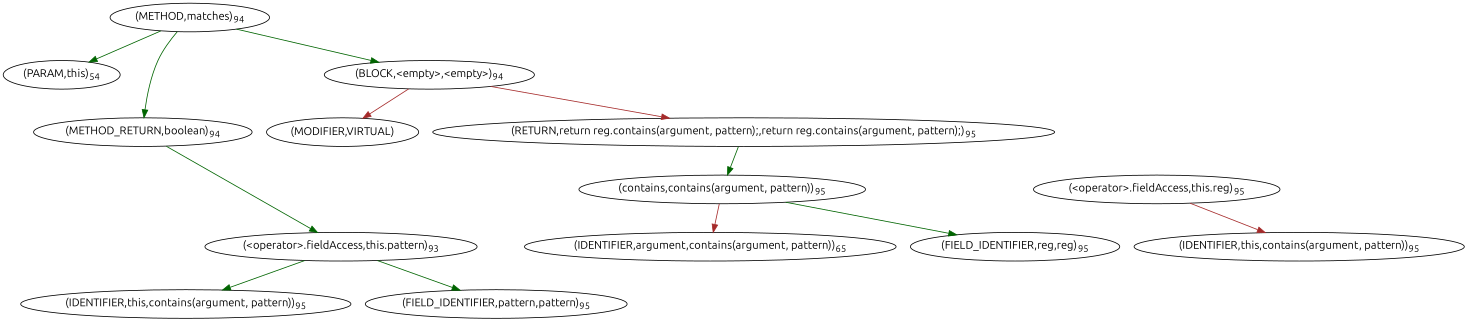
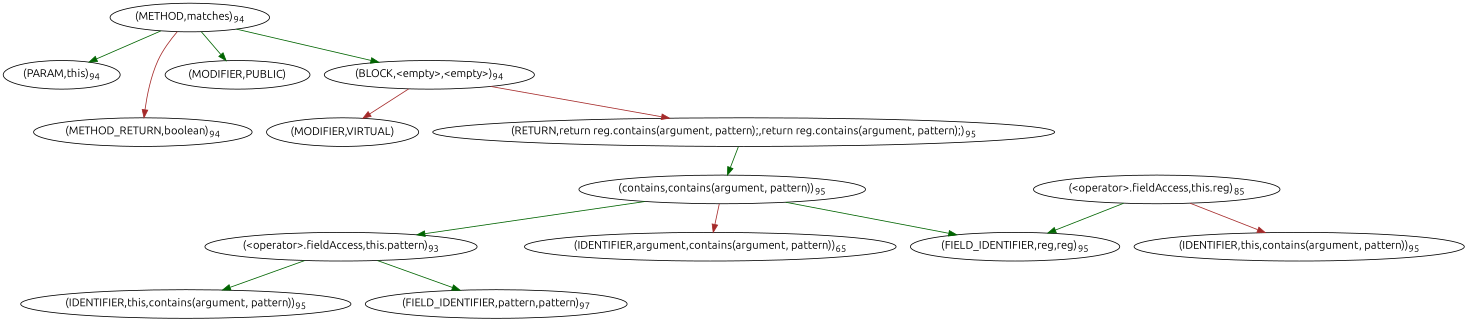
(155, 68) -> (155, 68)
(95, 74) -> (95, 74)
none -> (238, 75)
(238, 187) -> (535, 218)
(1240, 188) -> (1240, 188)
none -> (1089, 217)
(585, 303) -> (585, 303)
